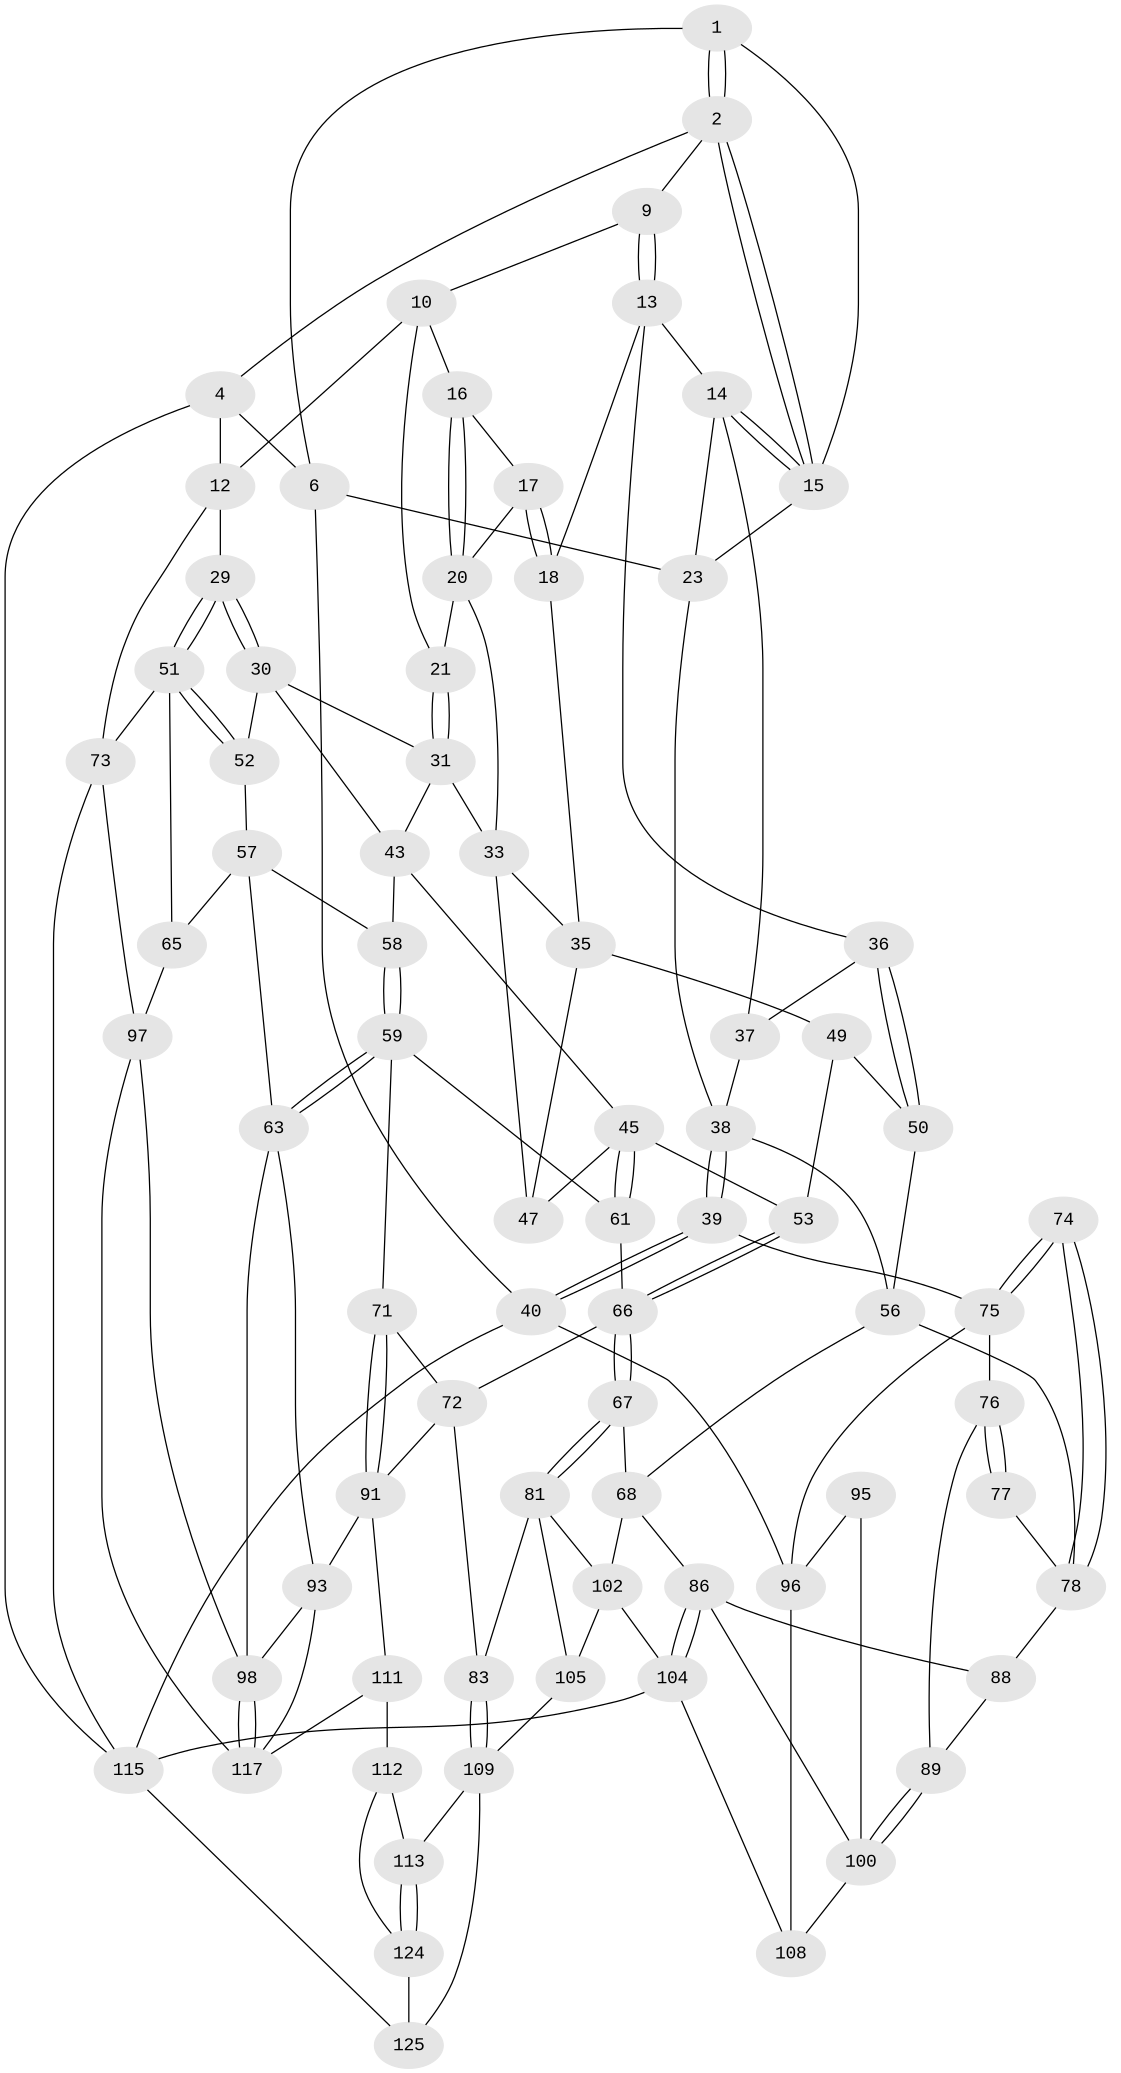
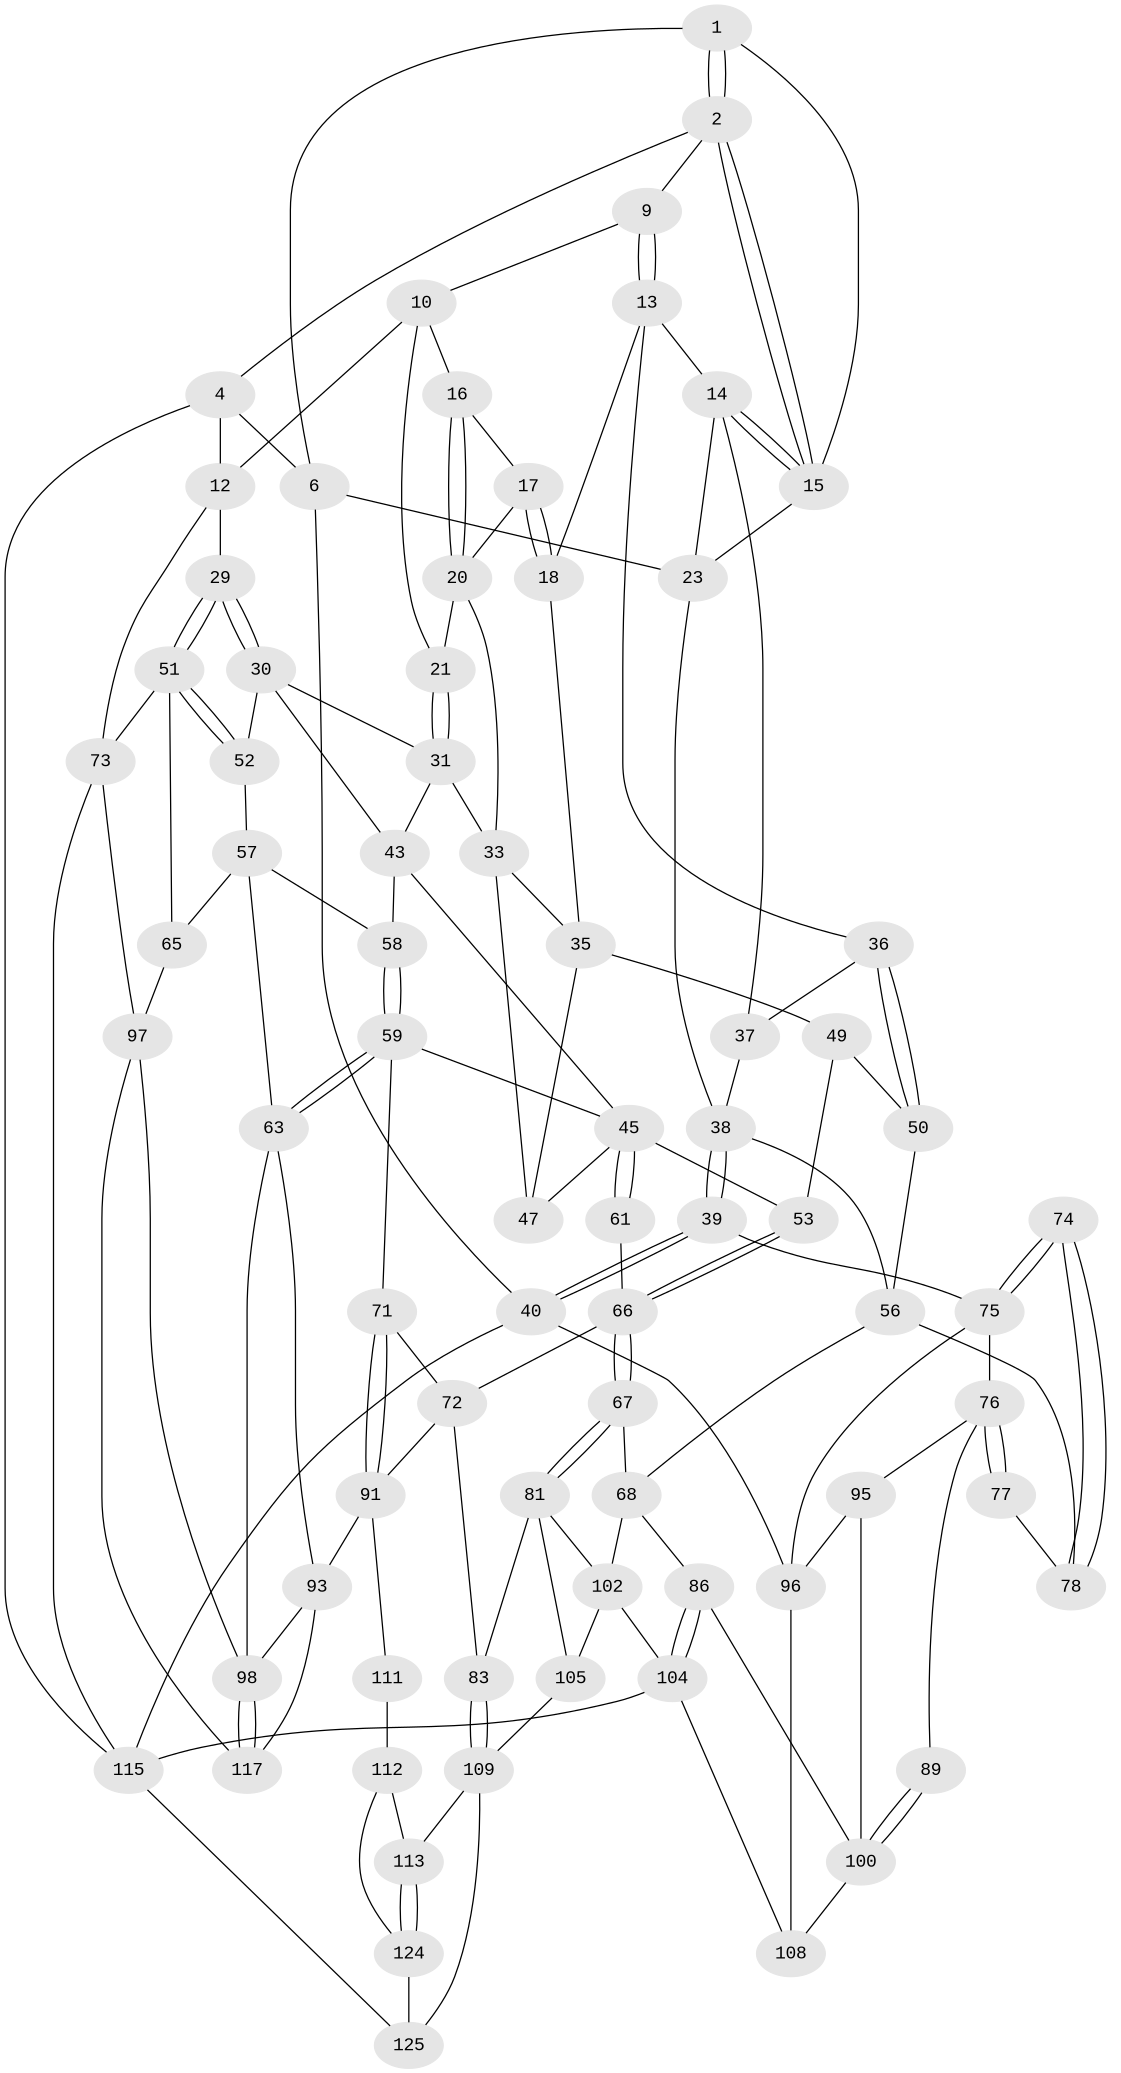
(506, 1129) -> (506, 1081)
none -> (925, 1449)
(1001, 1679) -> none
(319, 1723) -> none
